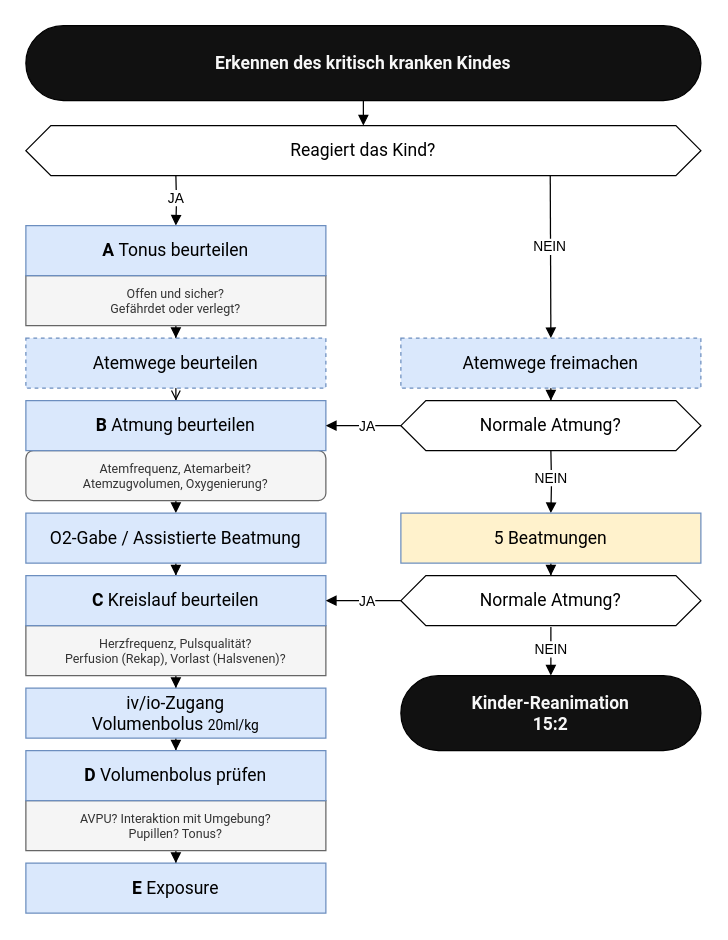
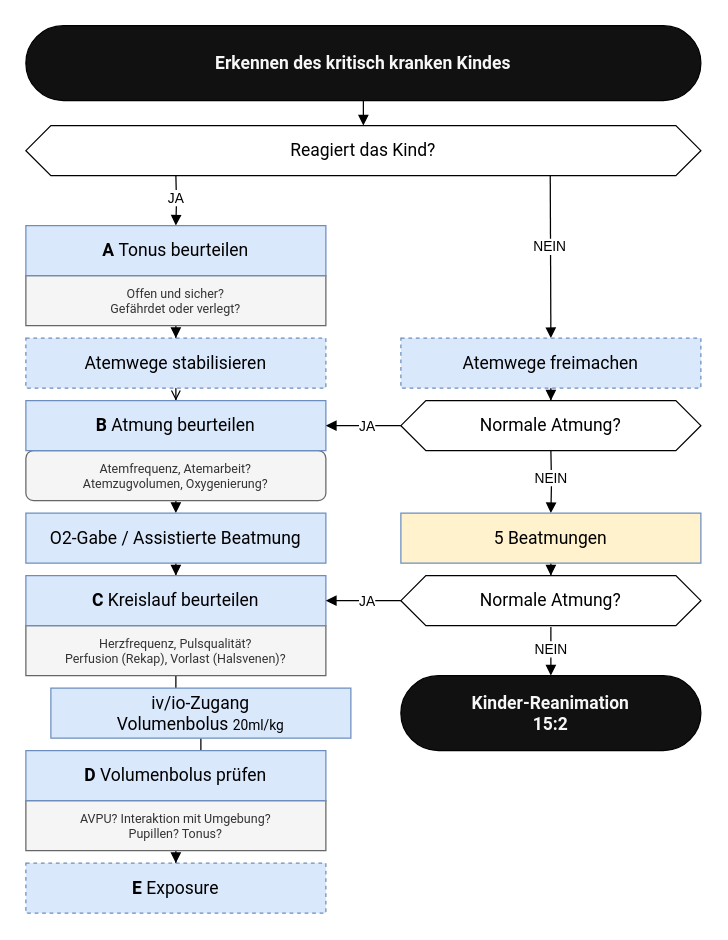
(176, 363) -> (176, 363)
(176, 713) -> (201, 713)
(176, 888) -> (176, 888)
